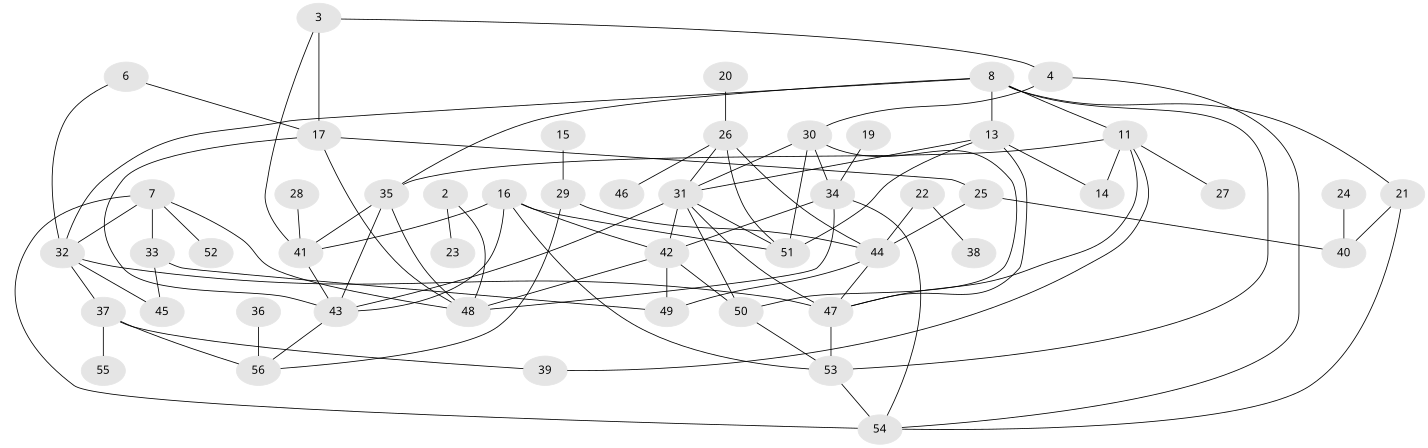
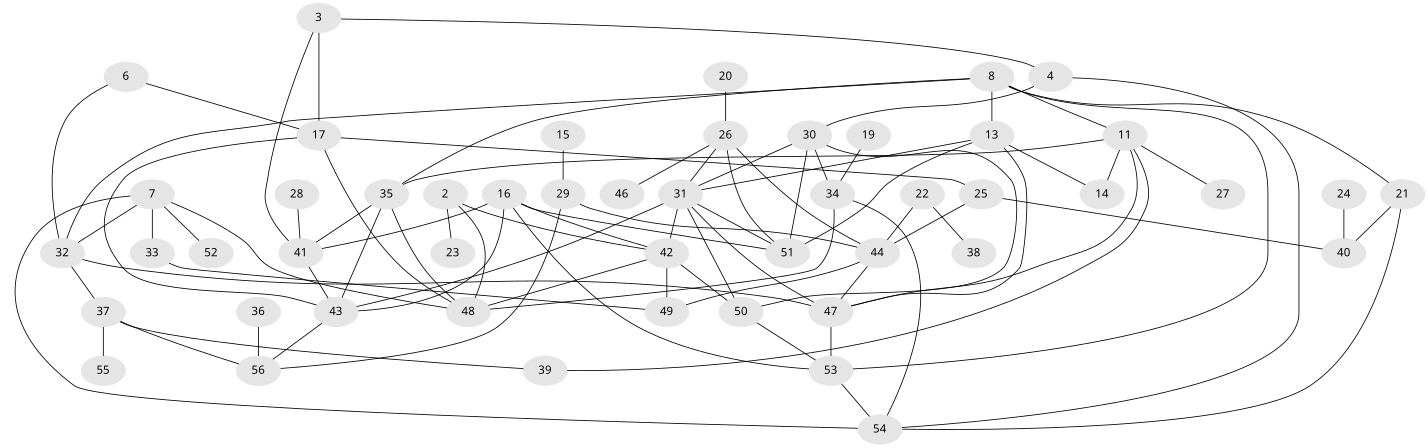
(762, 219) -> (548, 230)
(162, 312) -> none
